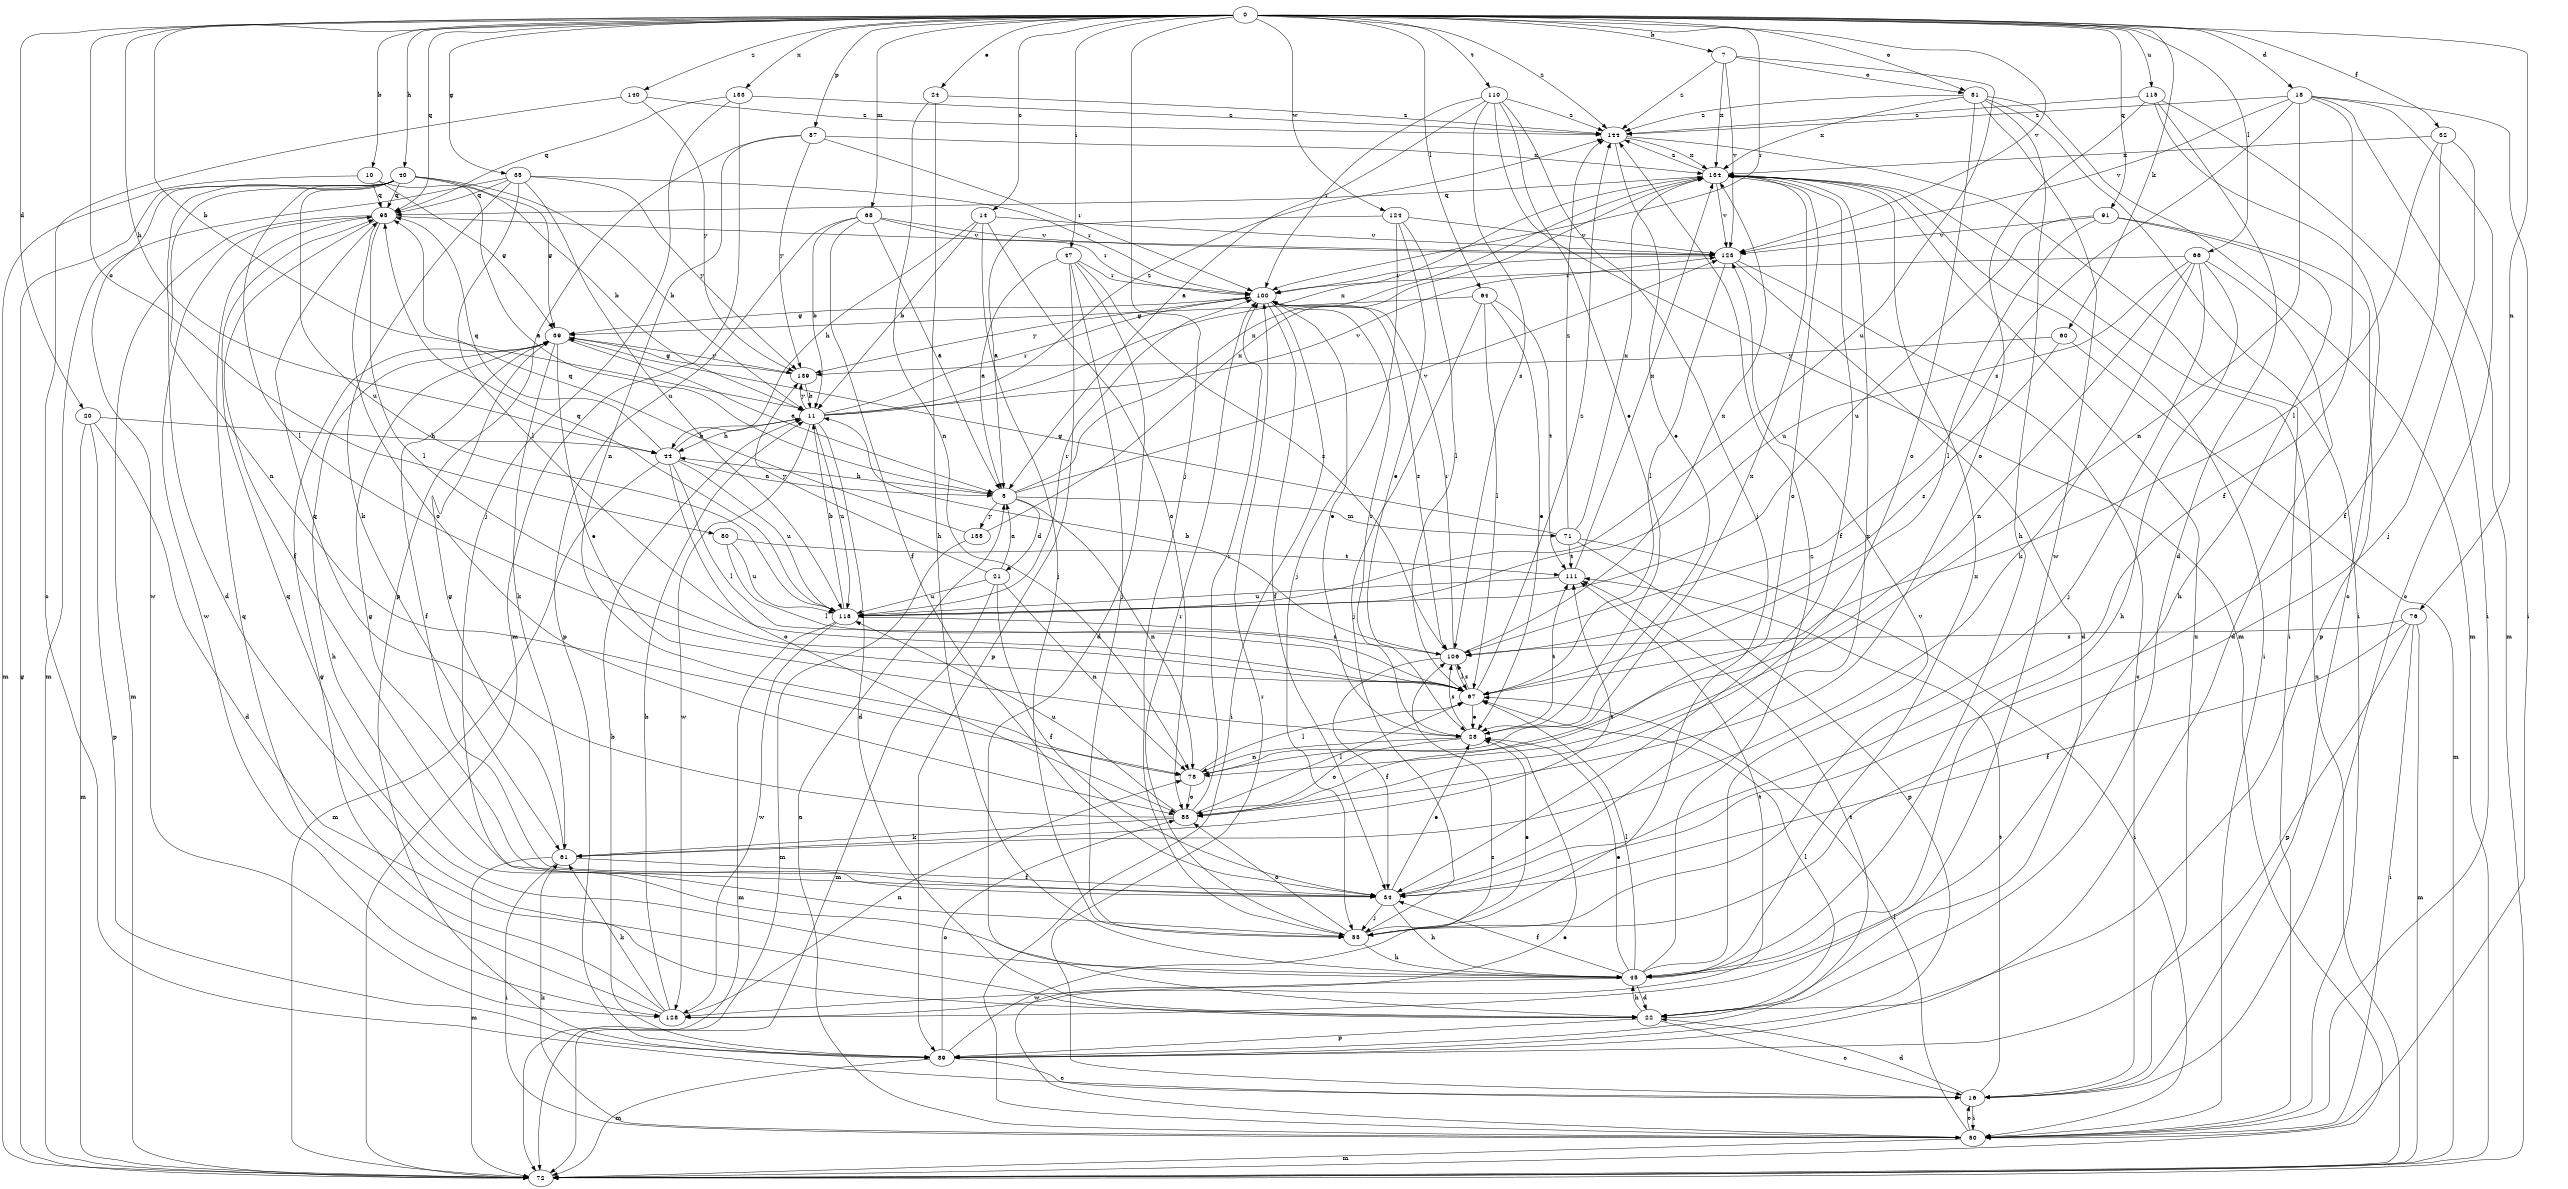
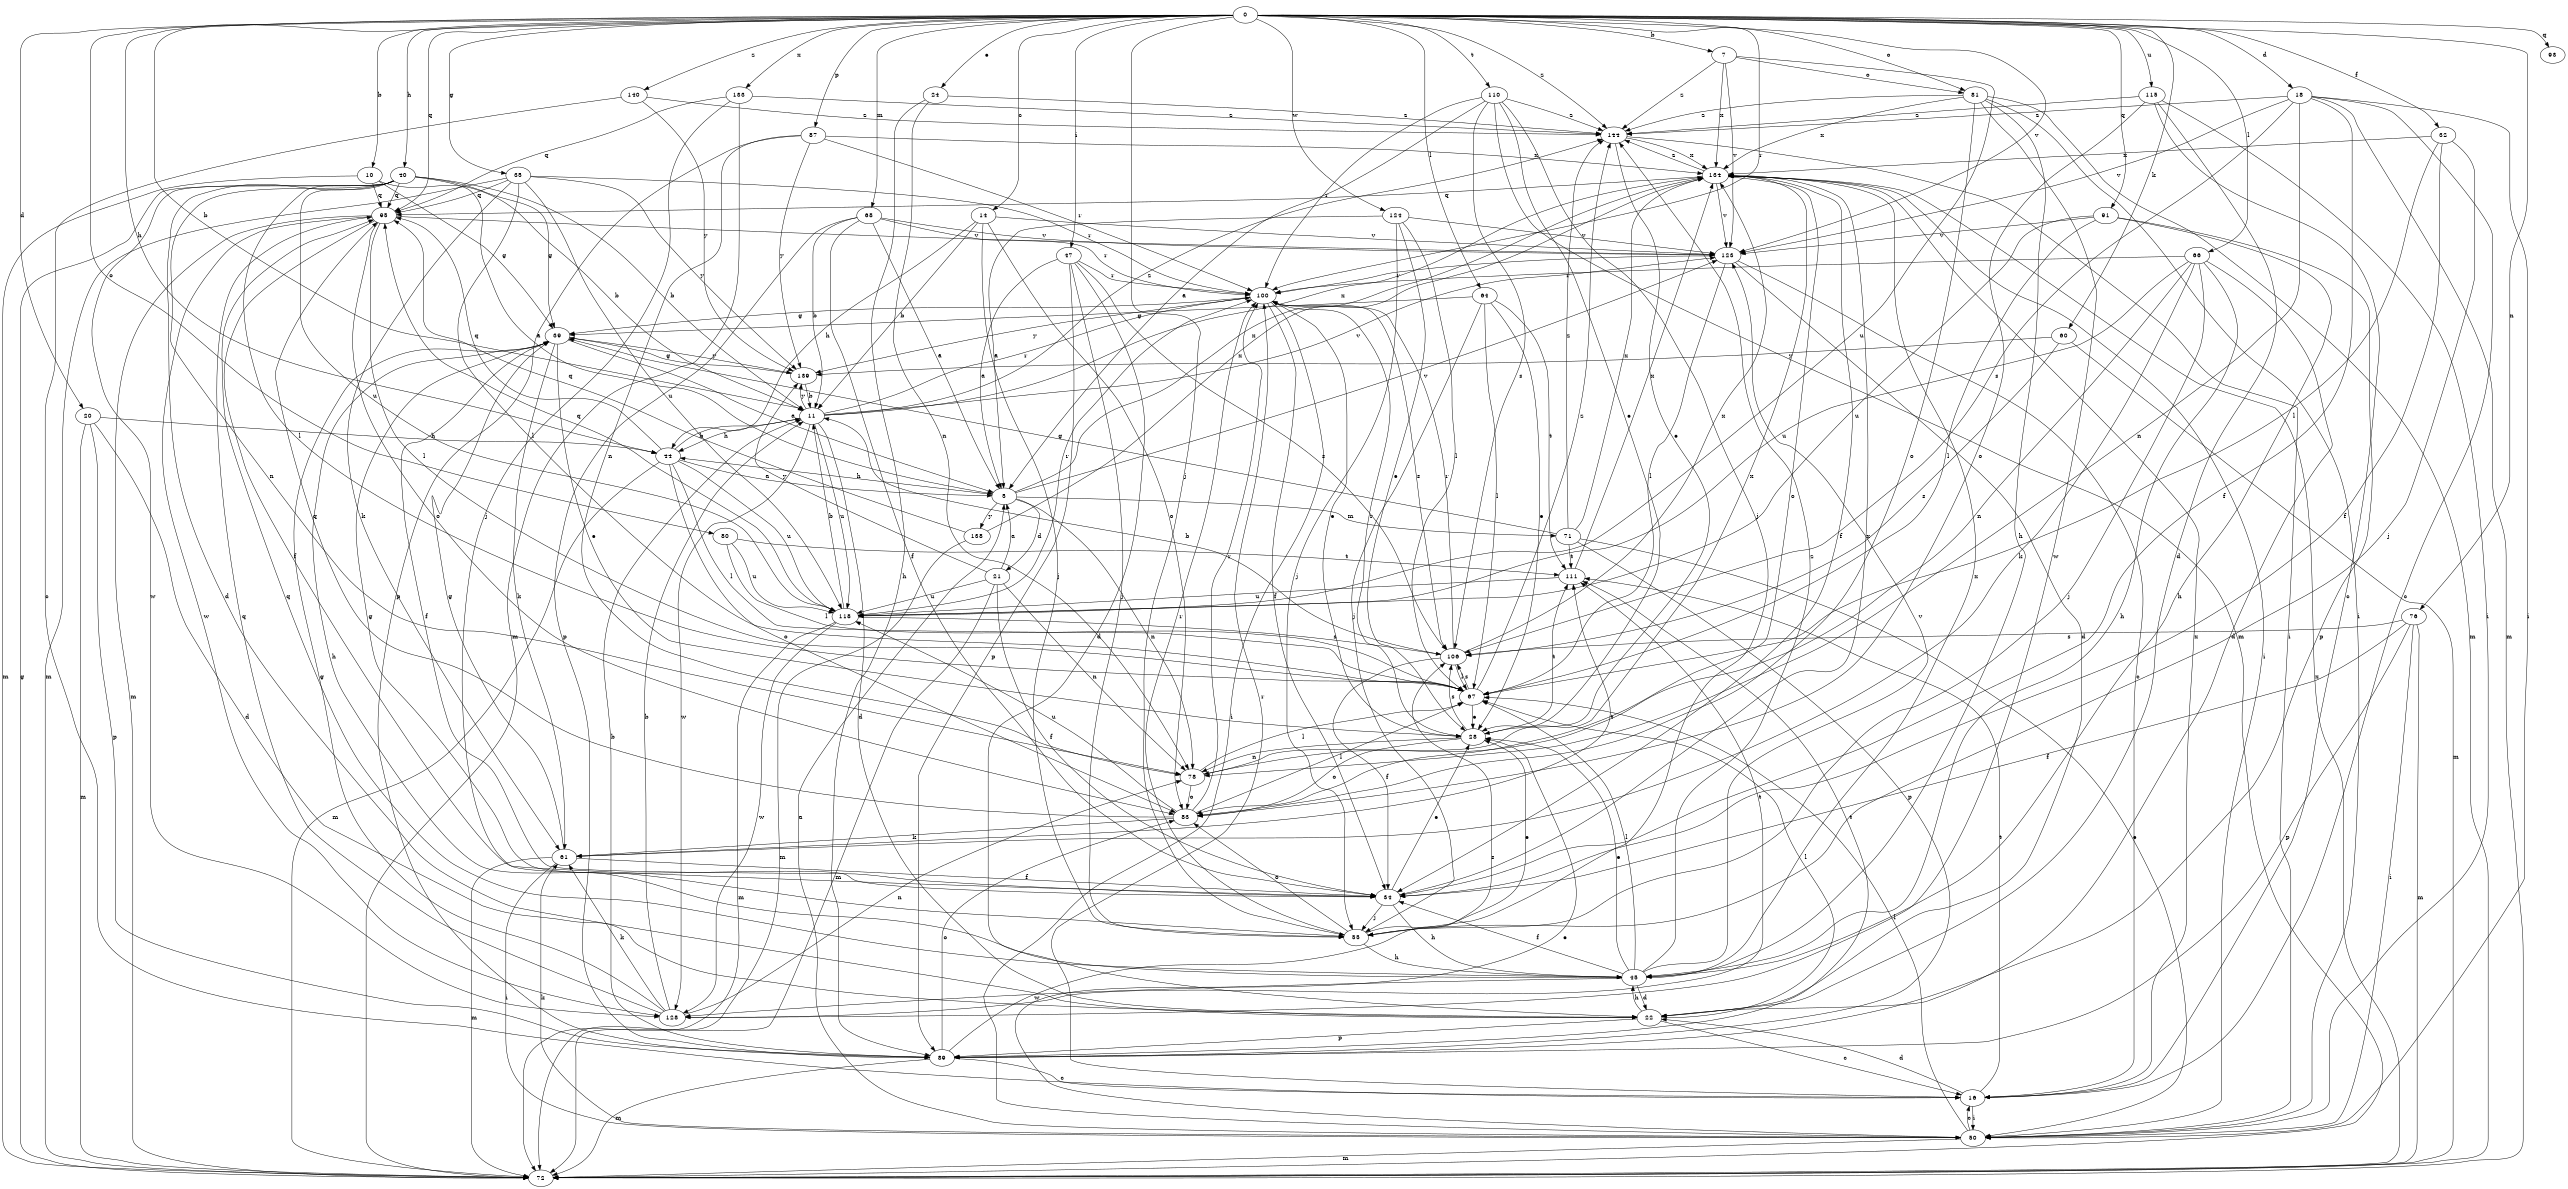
none -> (2553, 55)
(983, 798) -> (900, 578)
(2135, 837) -> (2135, 837)
